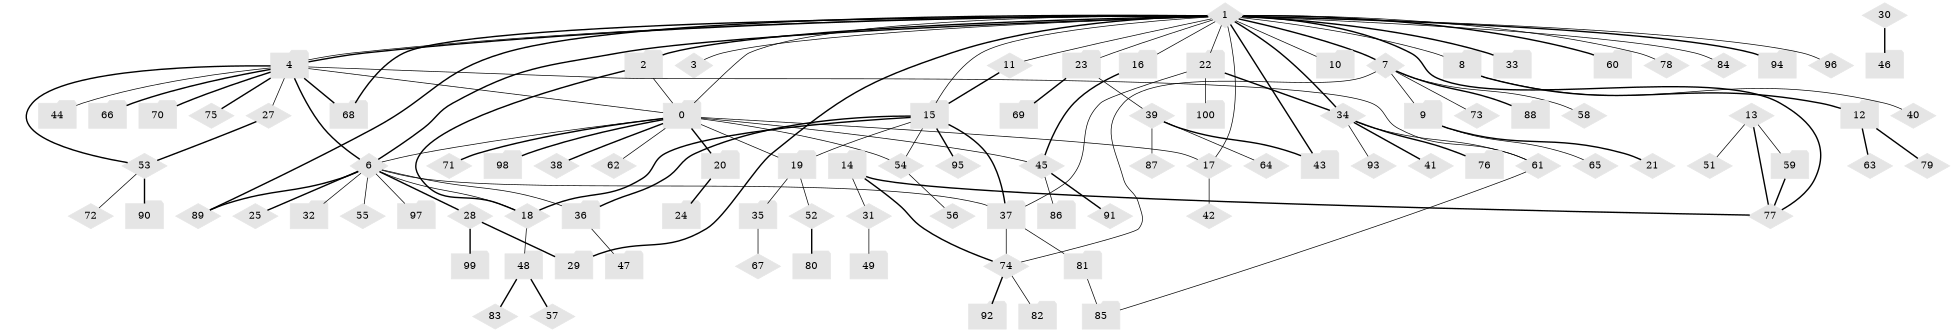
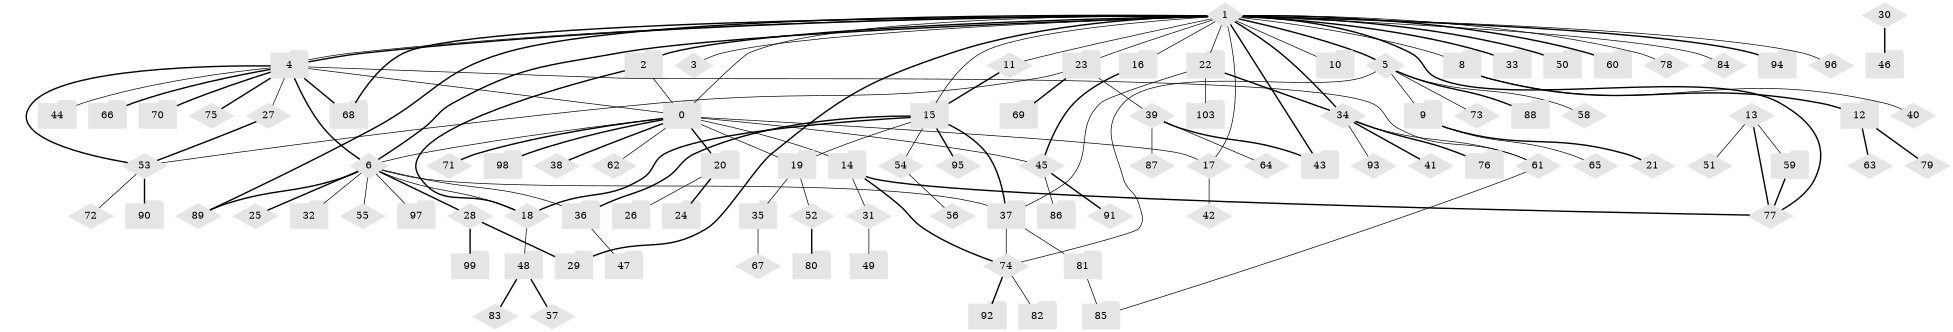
(1386, 66) -> (1386, 66)
none -> (1563, 66)
none -> (589, 110)
(1206, 116) -> (1206, 116)
(801, 136) -> (765, 136)
none -> (631, 216)
